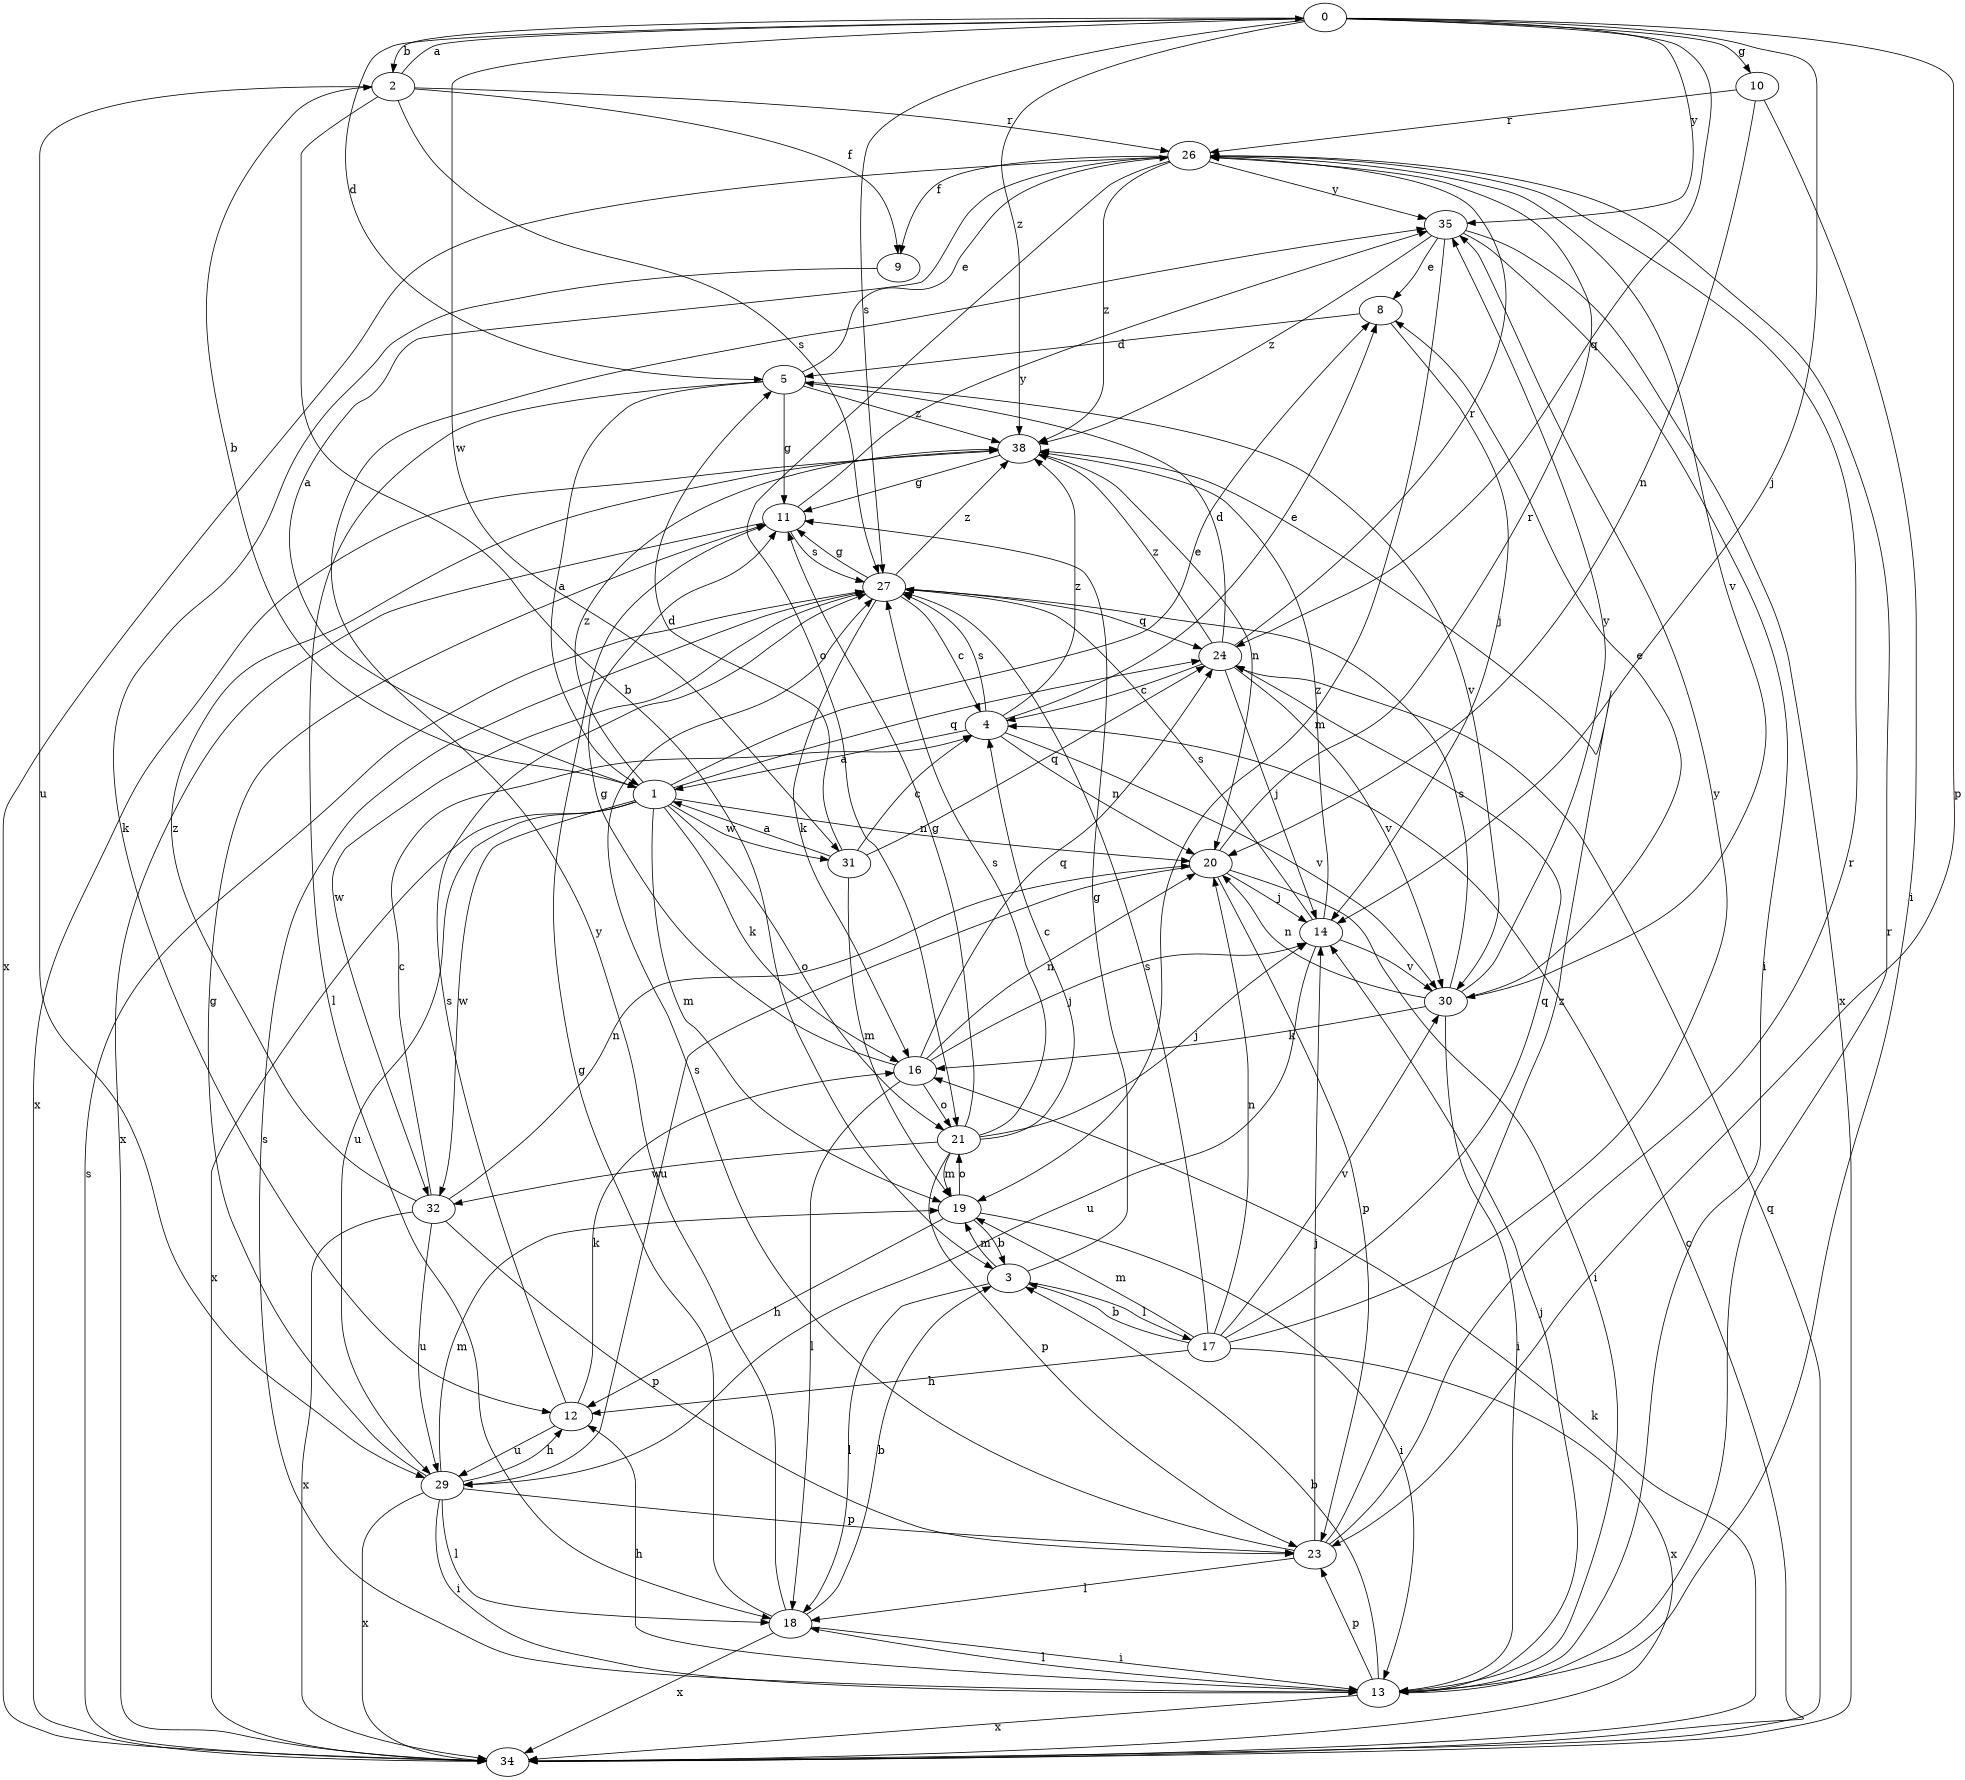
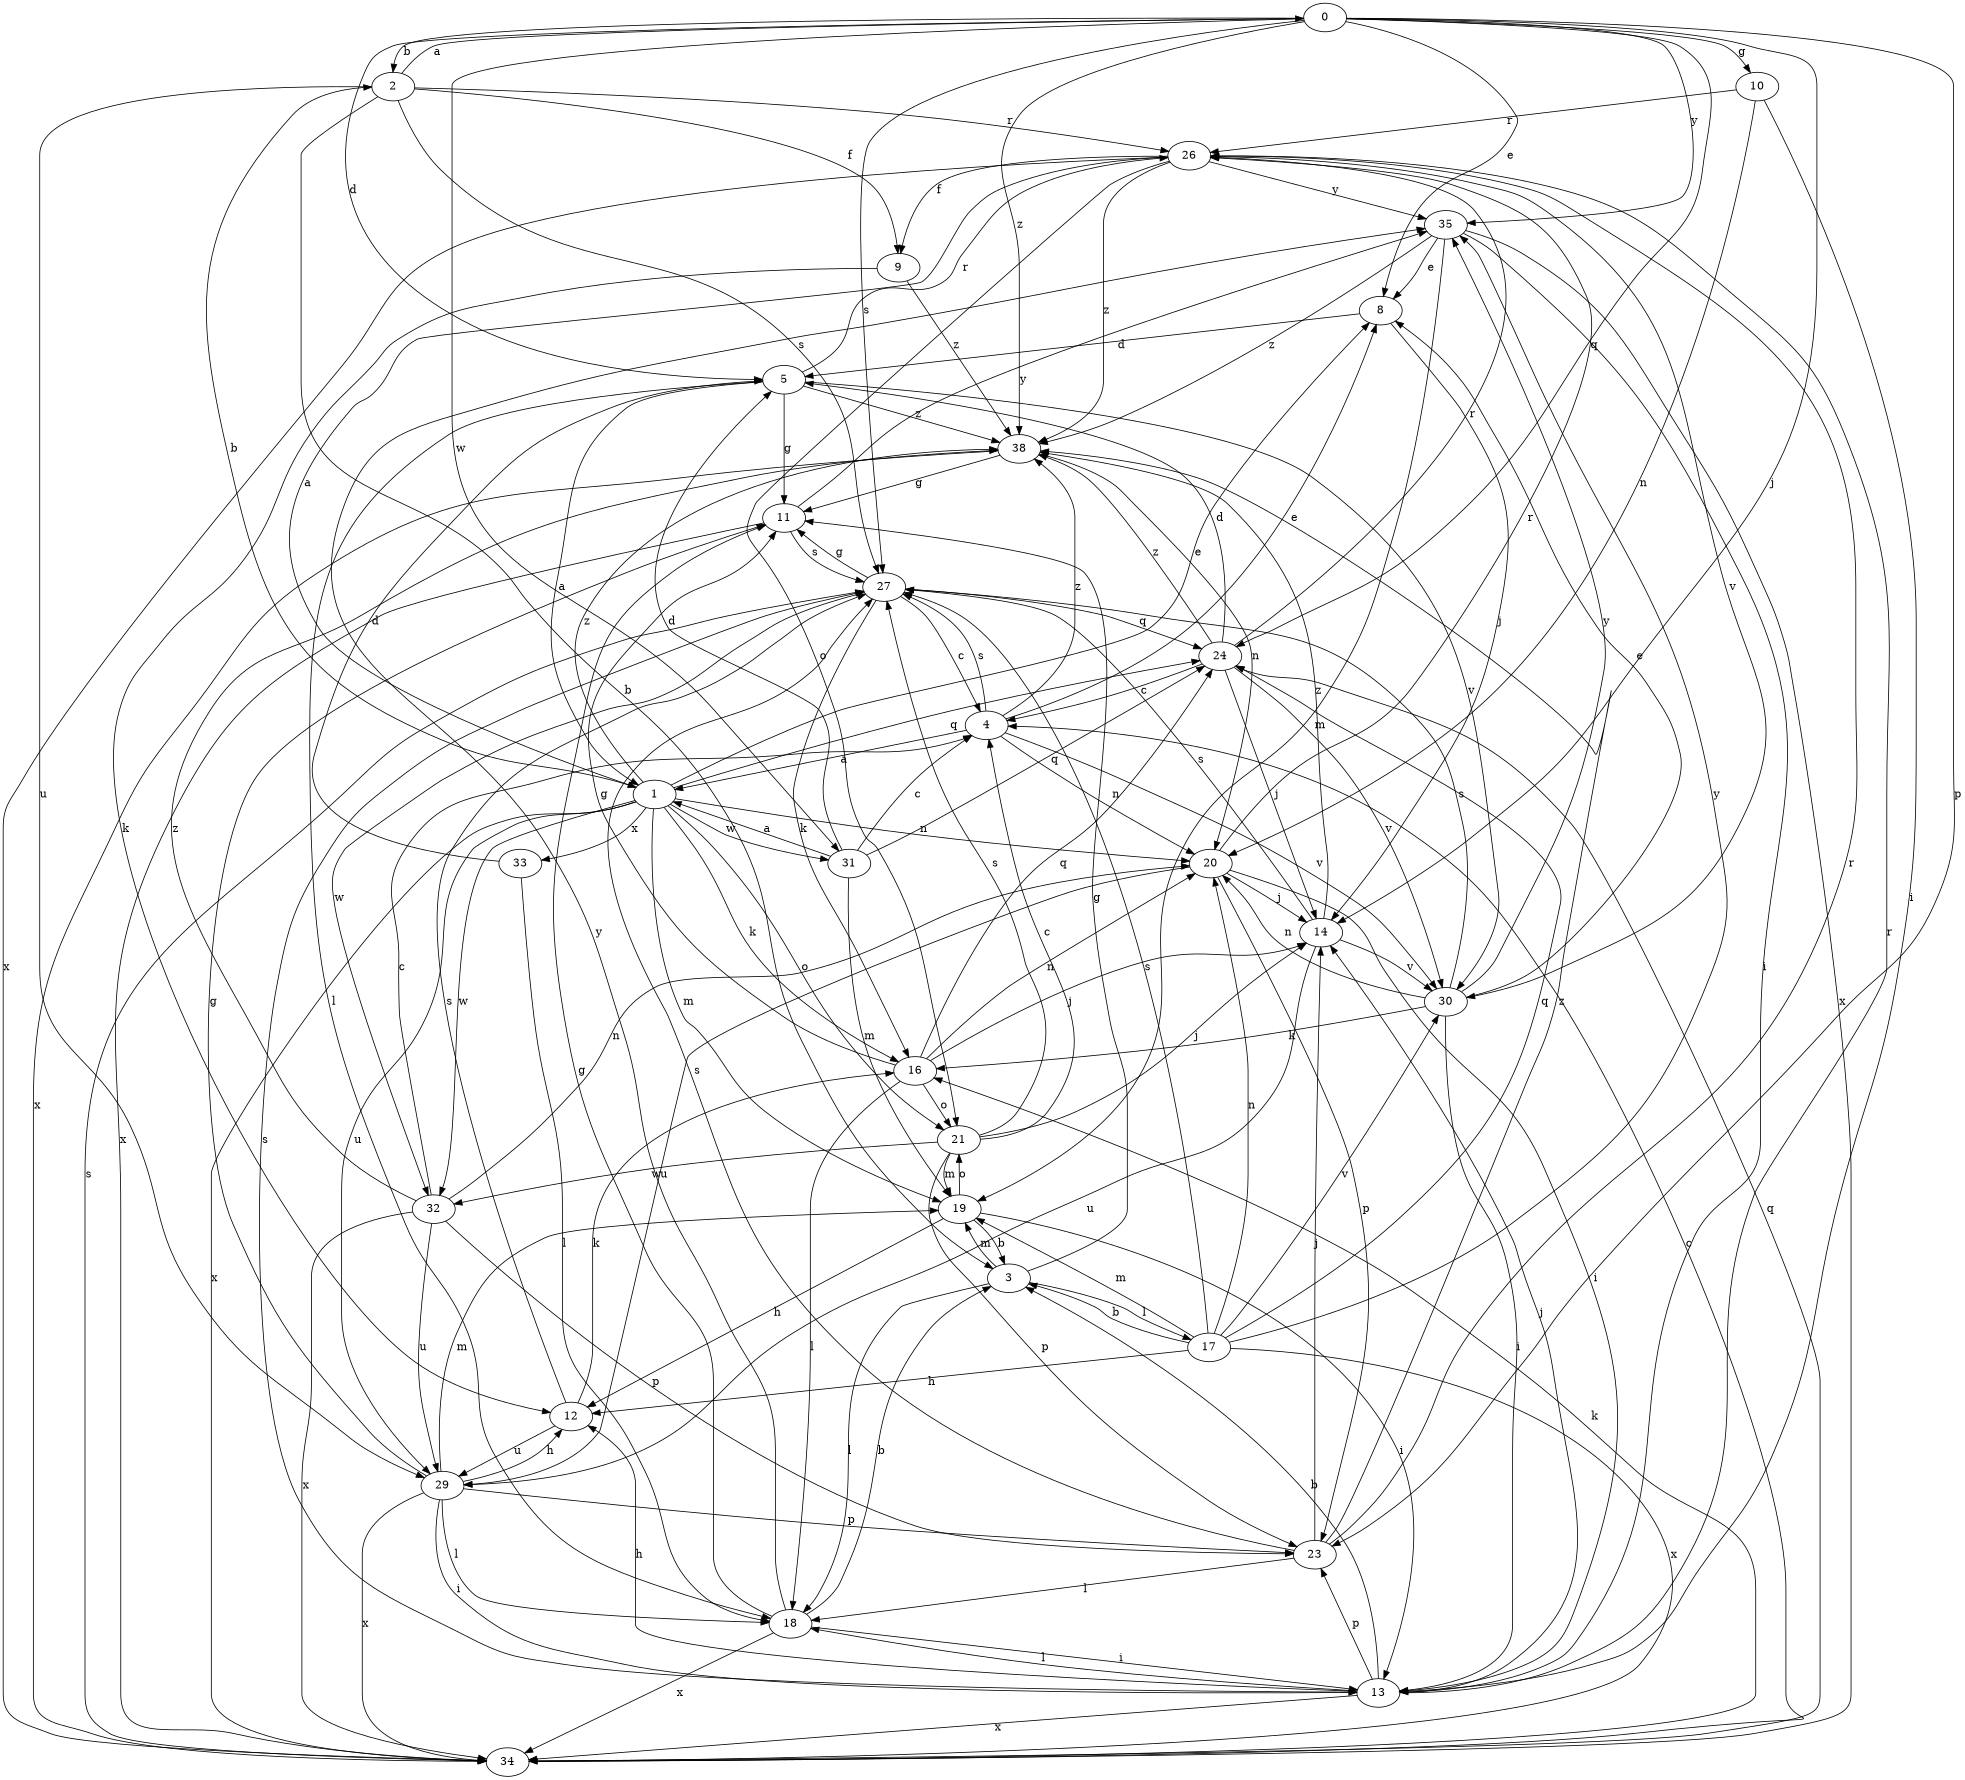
none -> (1515, 129)
(966, 268) -> (966, 268)
(949, 521) -> (954, 351)
(921, 806) -> none
none -> (520, 864)
